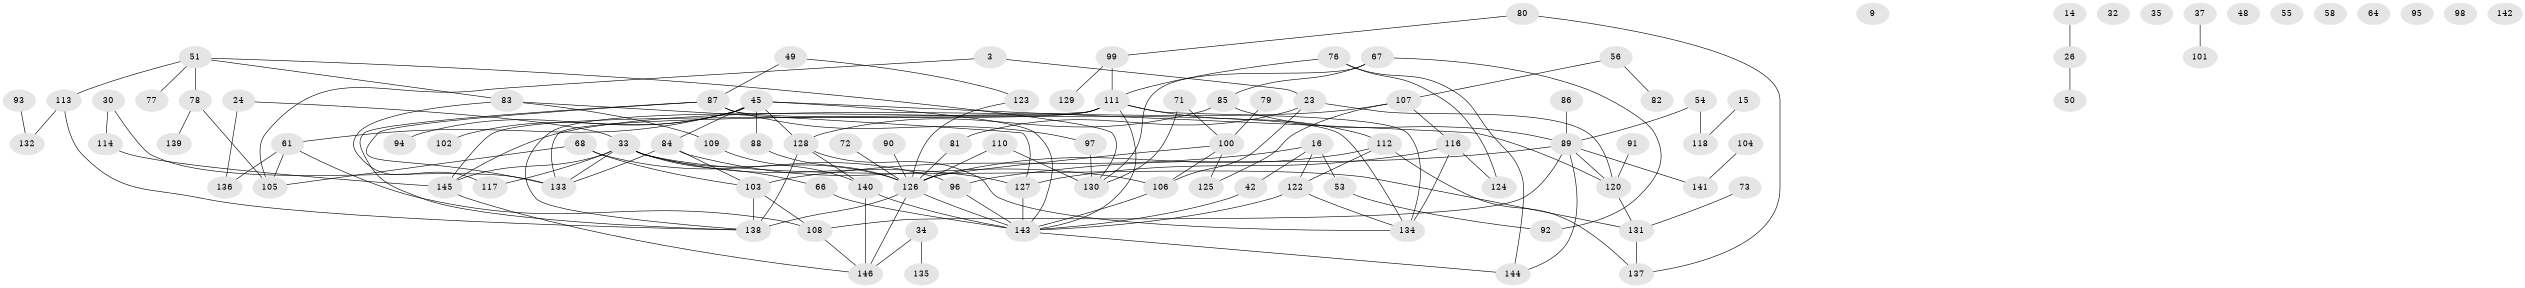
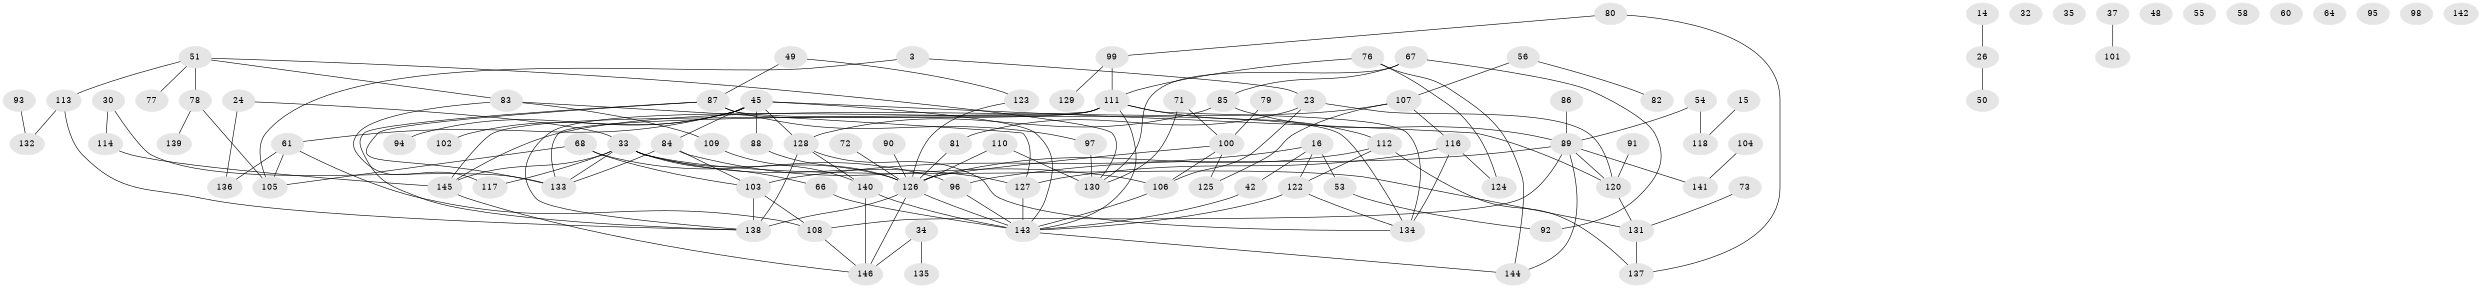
(1873, 14) -> none
none -> (2286, 14)
